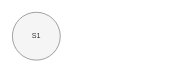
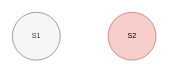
none -> (132, 36)
